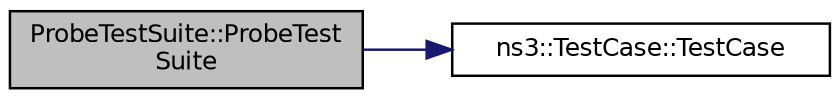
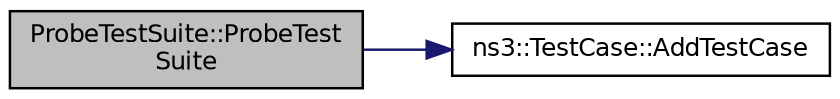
(641, 50) -> (641, 50)
